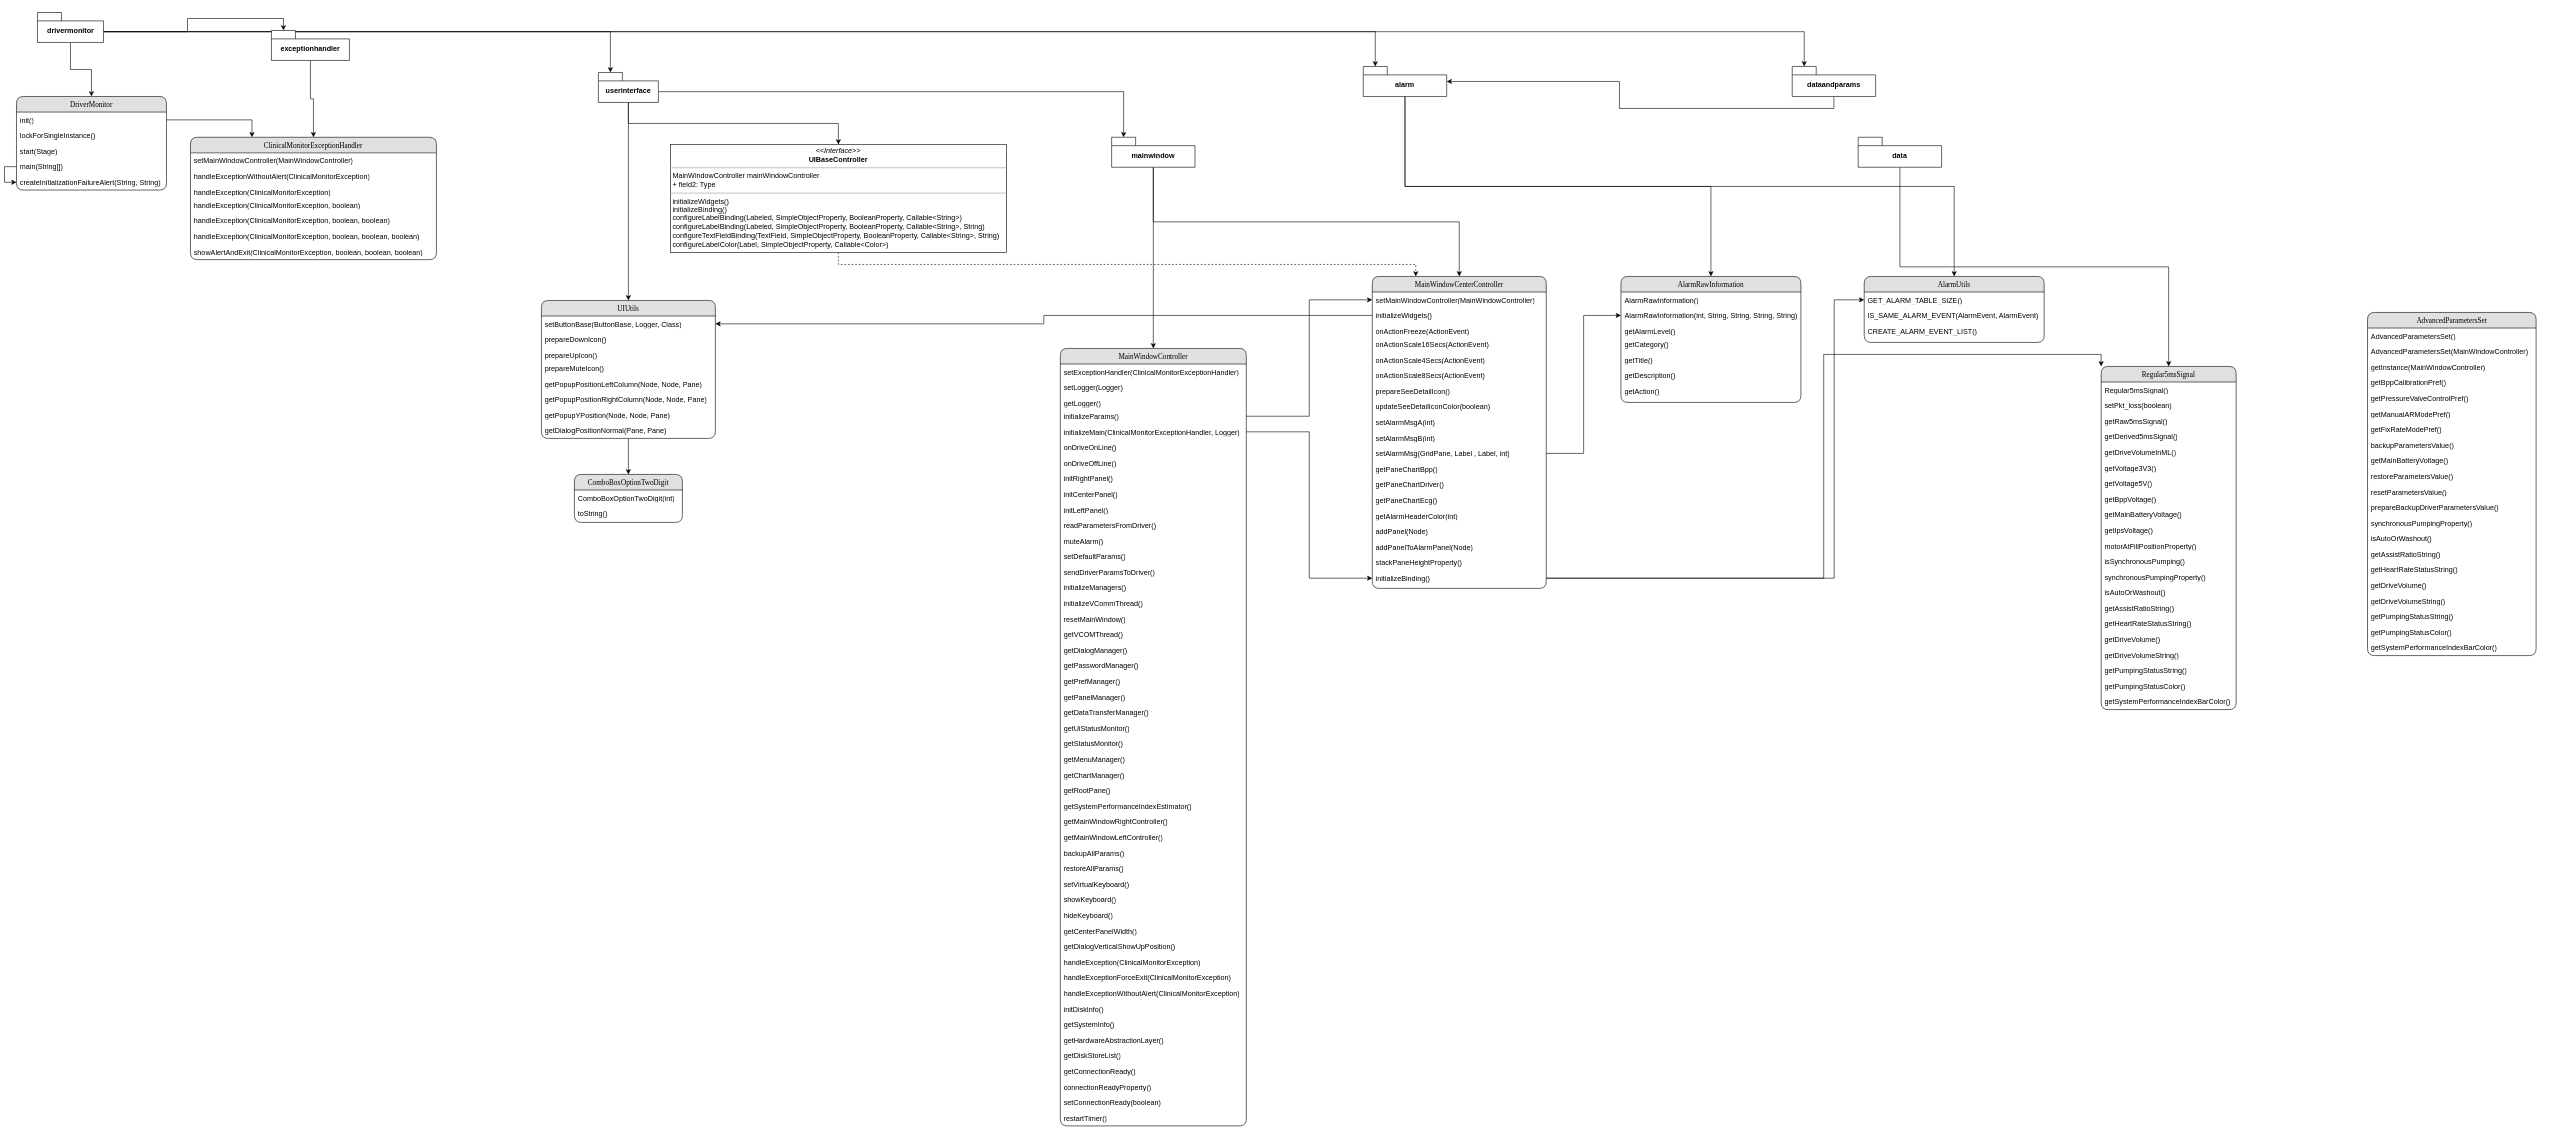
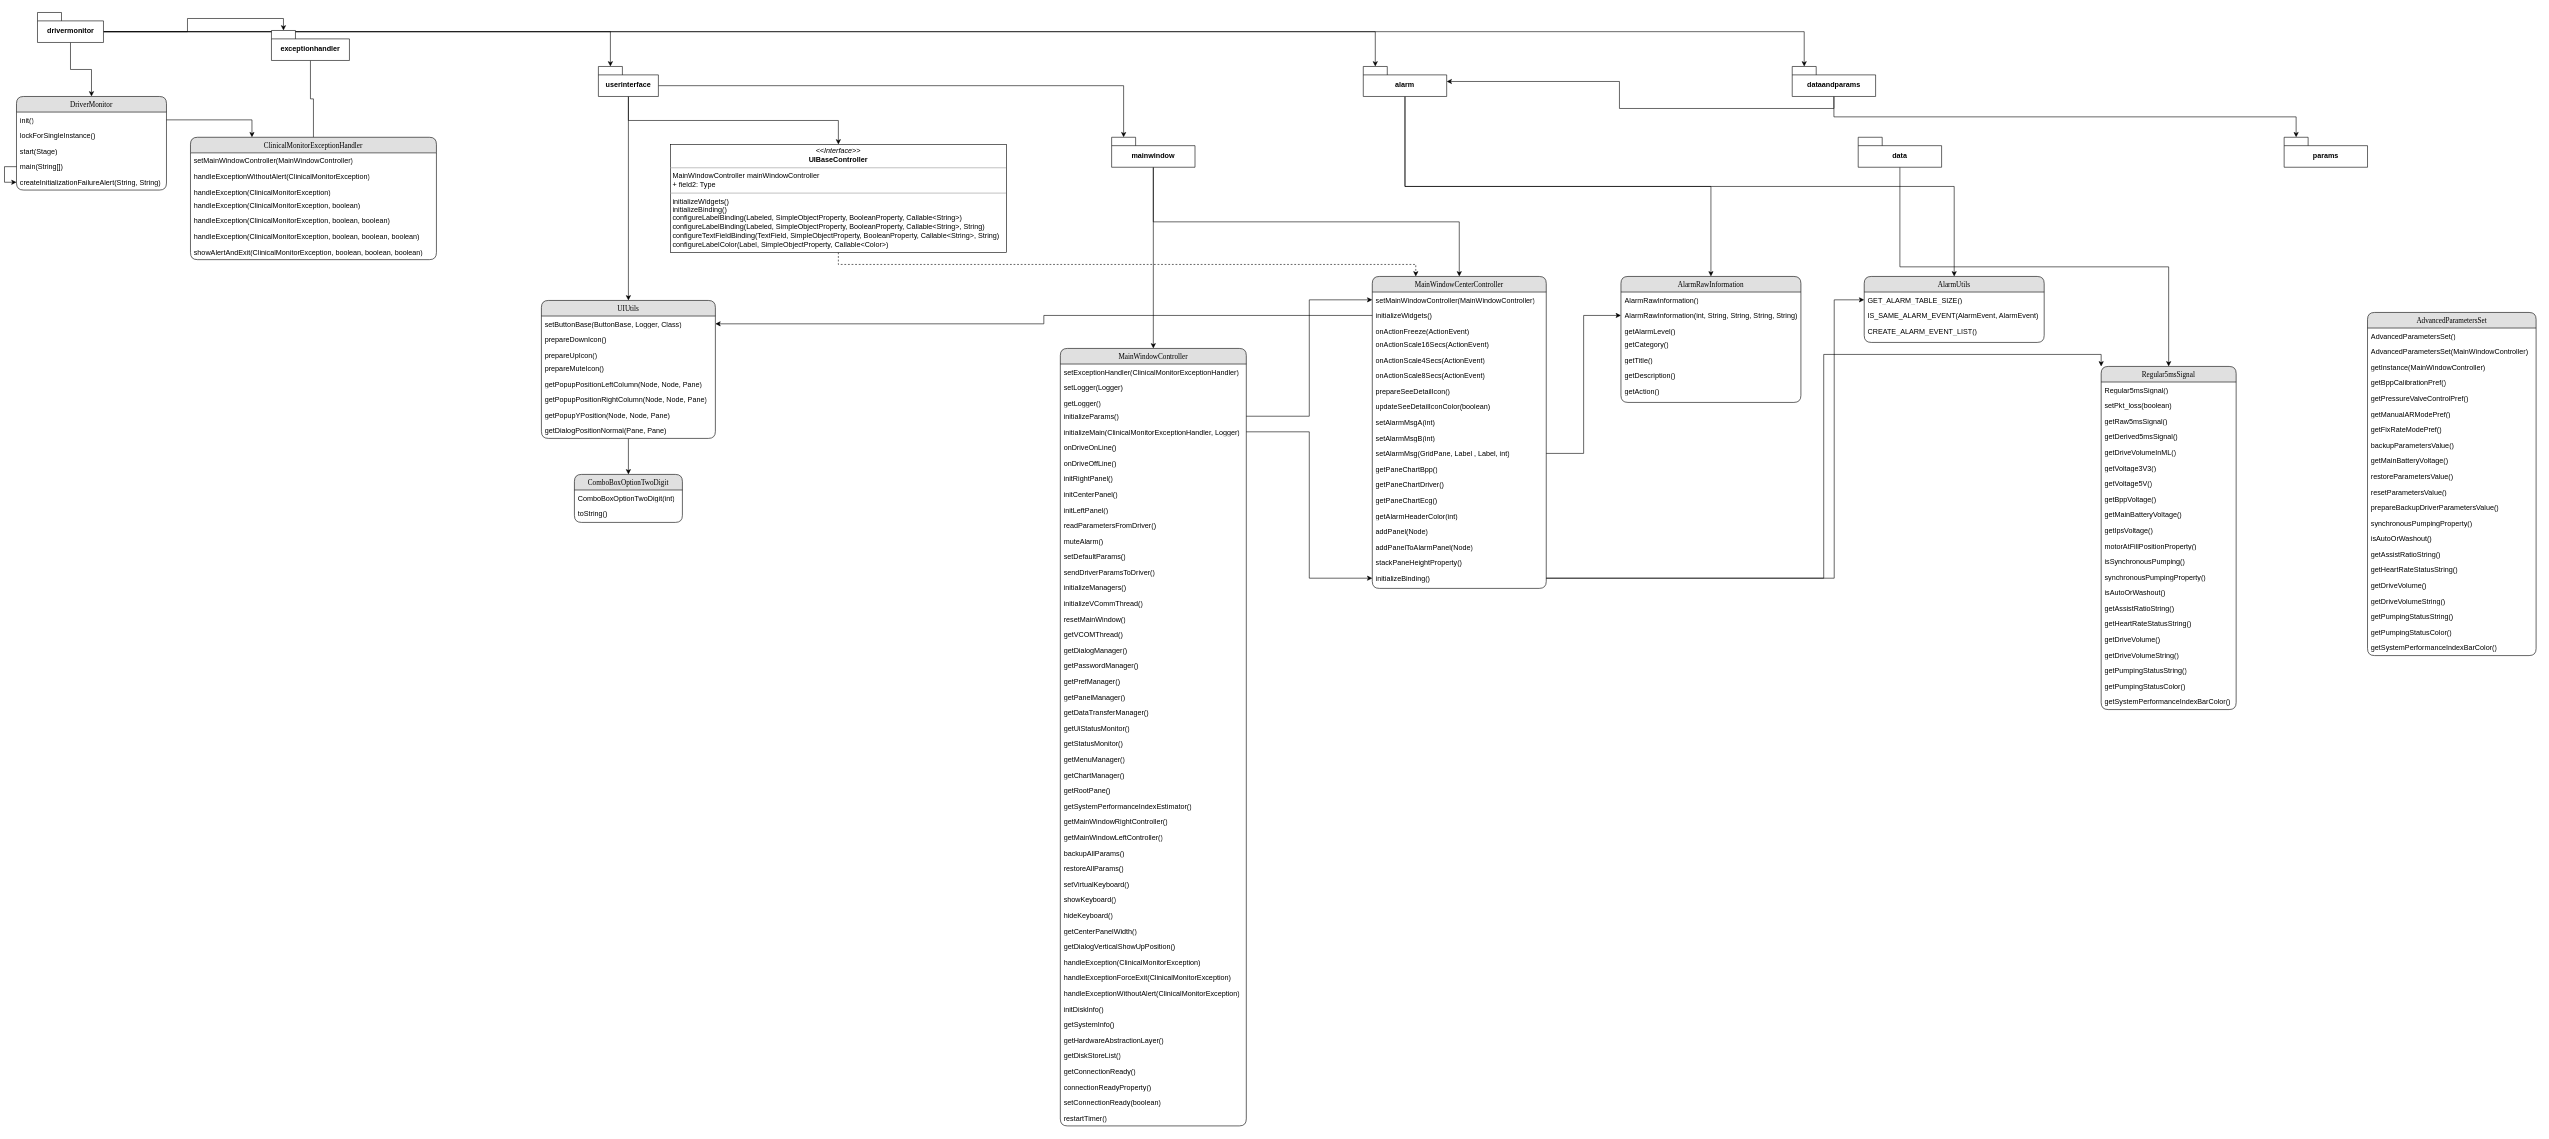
(629, 87) -> (629, 81)
none -> (1834, 116)
(314, 131) -> (314, 133)
none -> (2326, 152)
